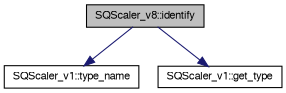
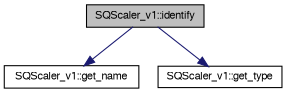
(145, 16) -> (145, 16)
(72, 77) -> (72, 77)
